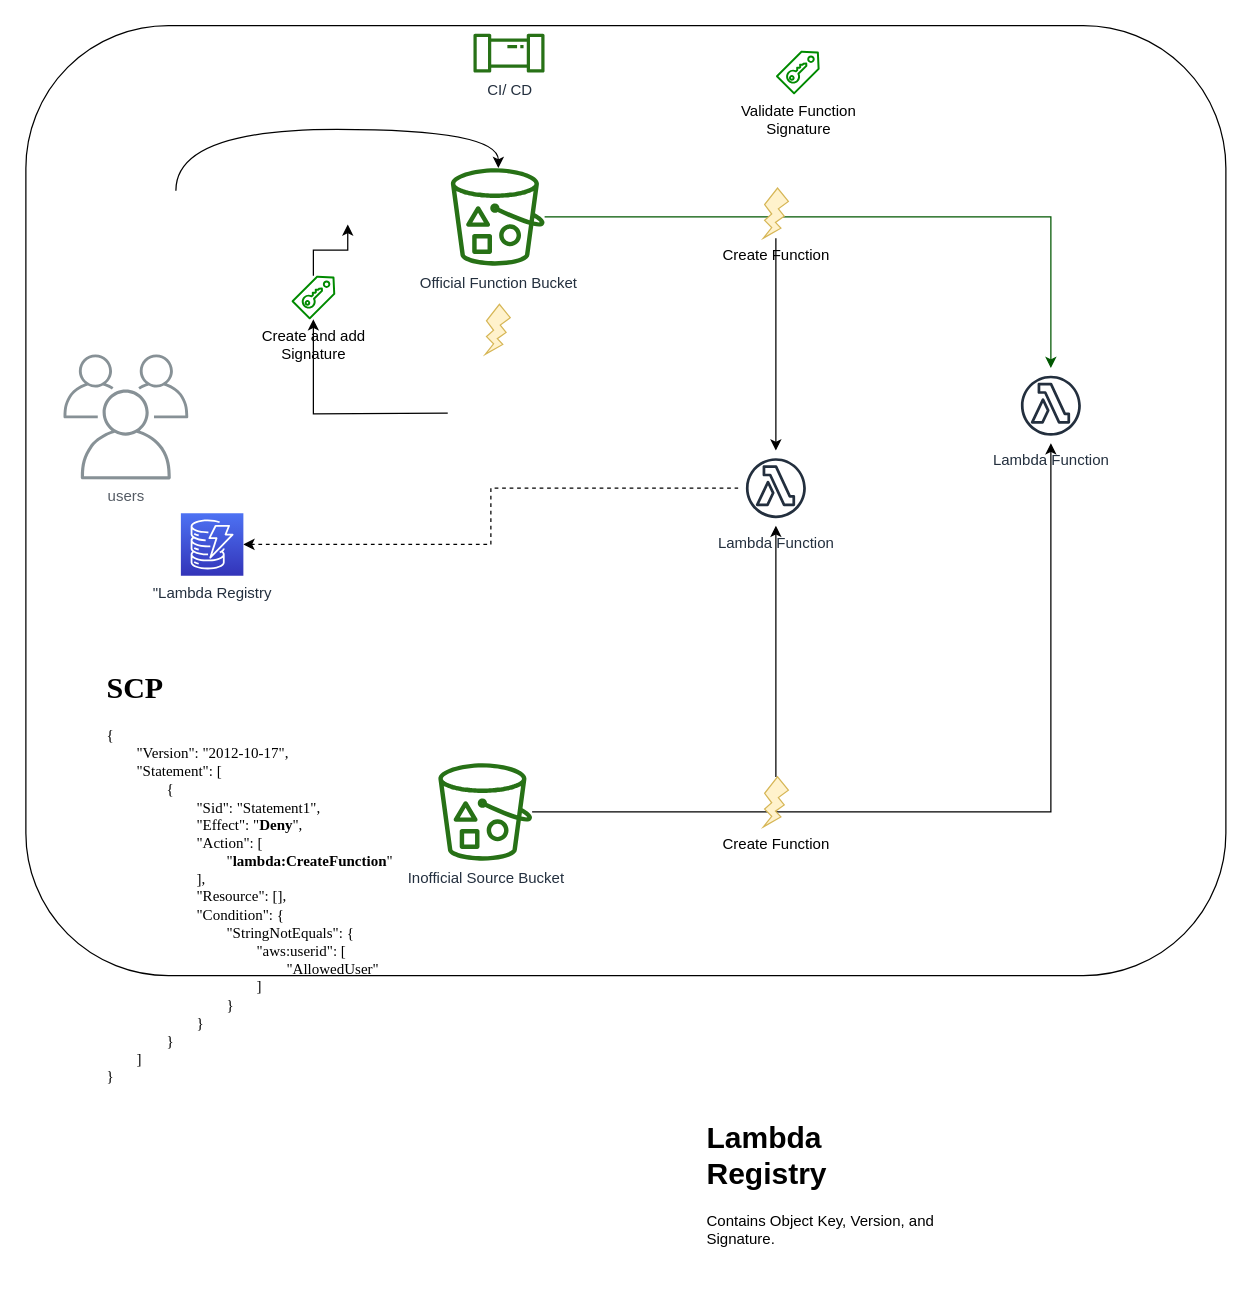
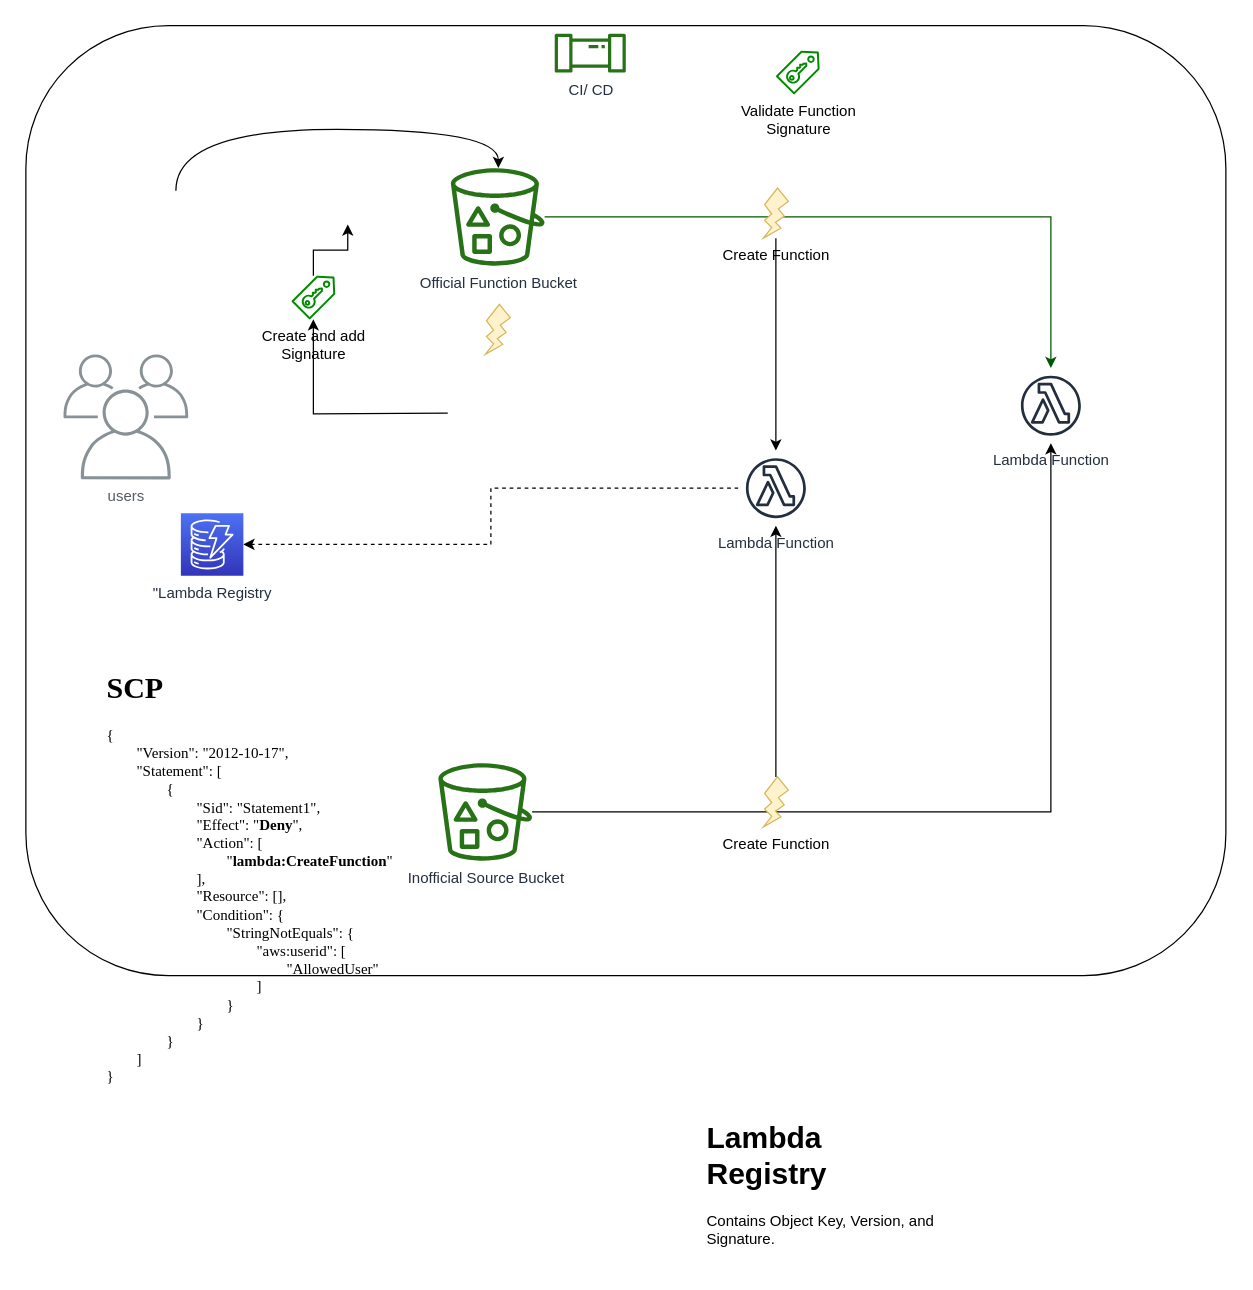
(509, 53) -> (590, 53)
